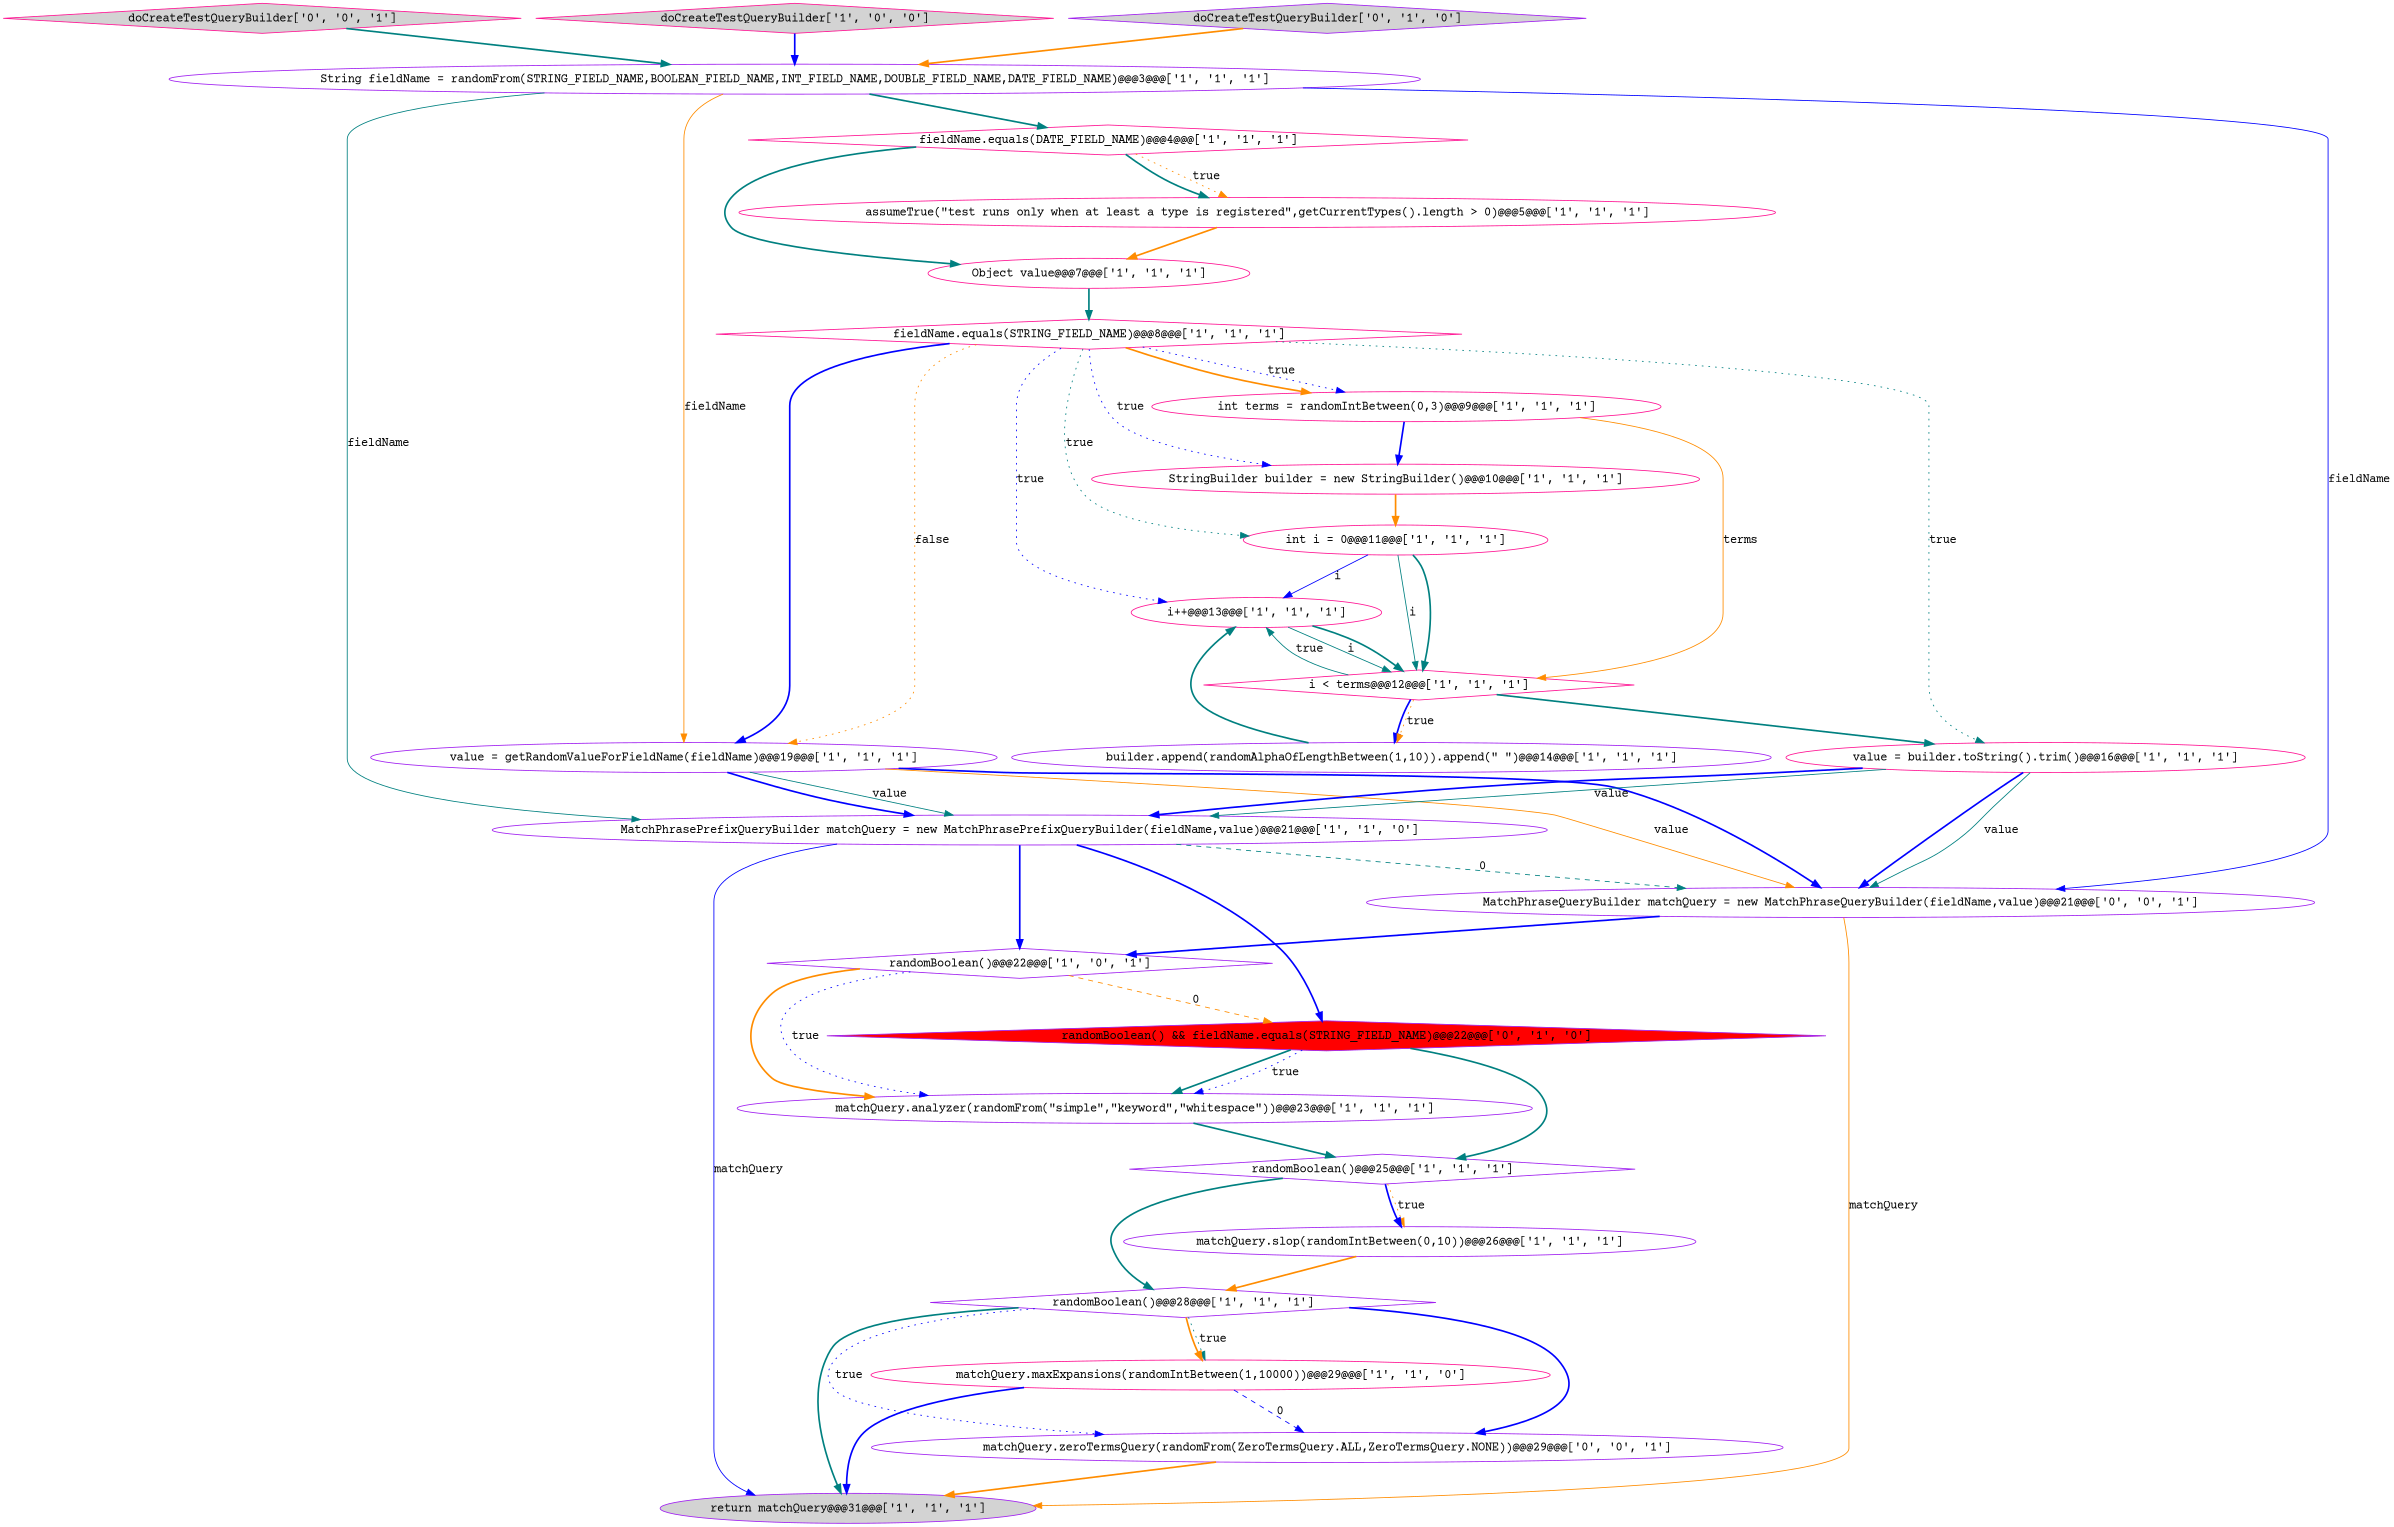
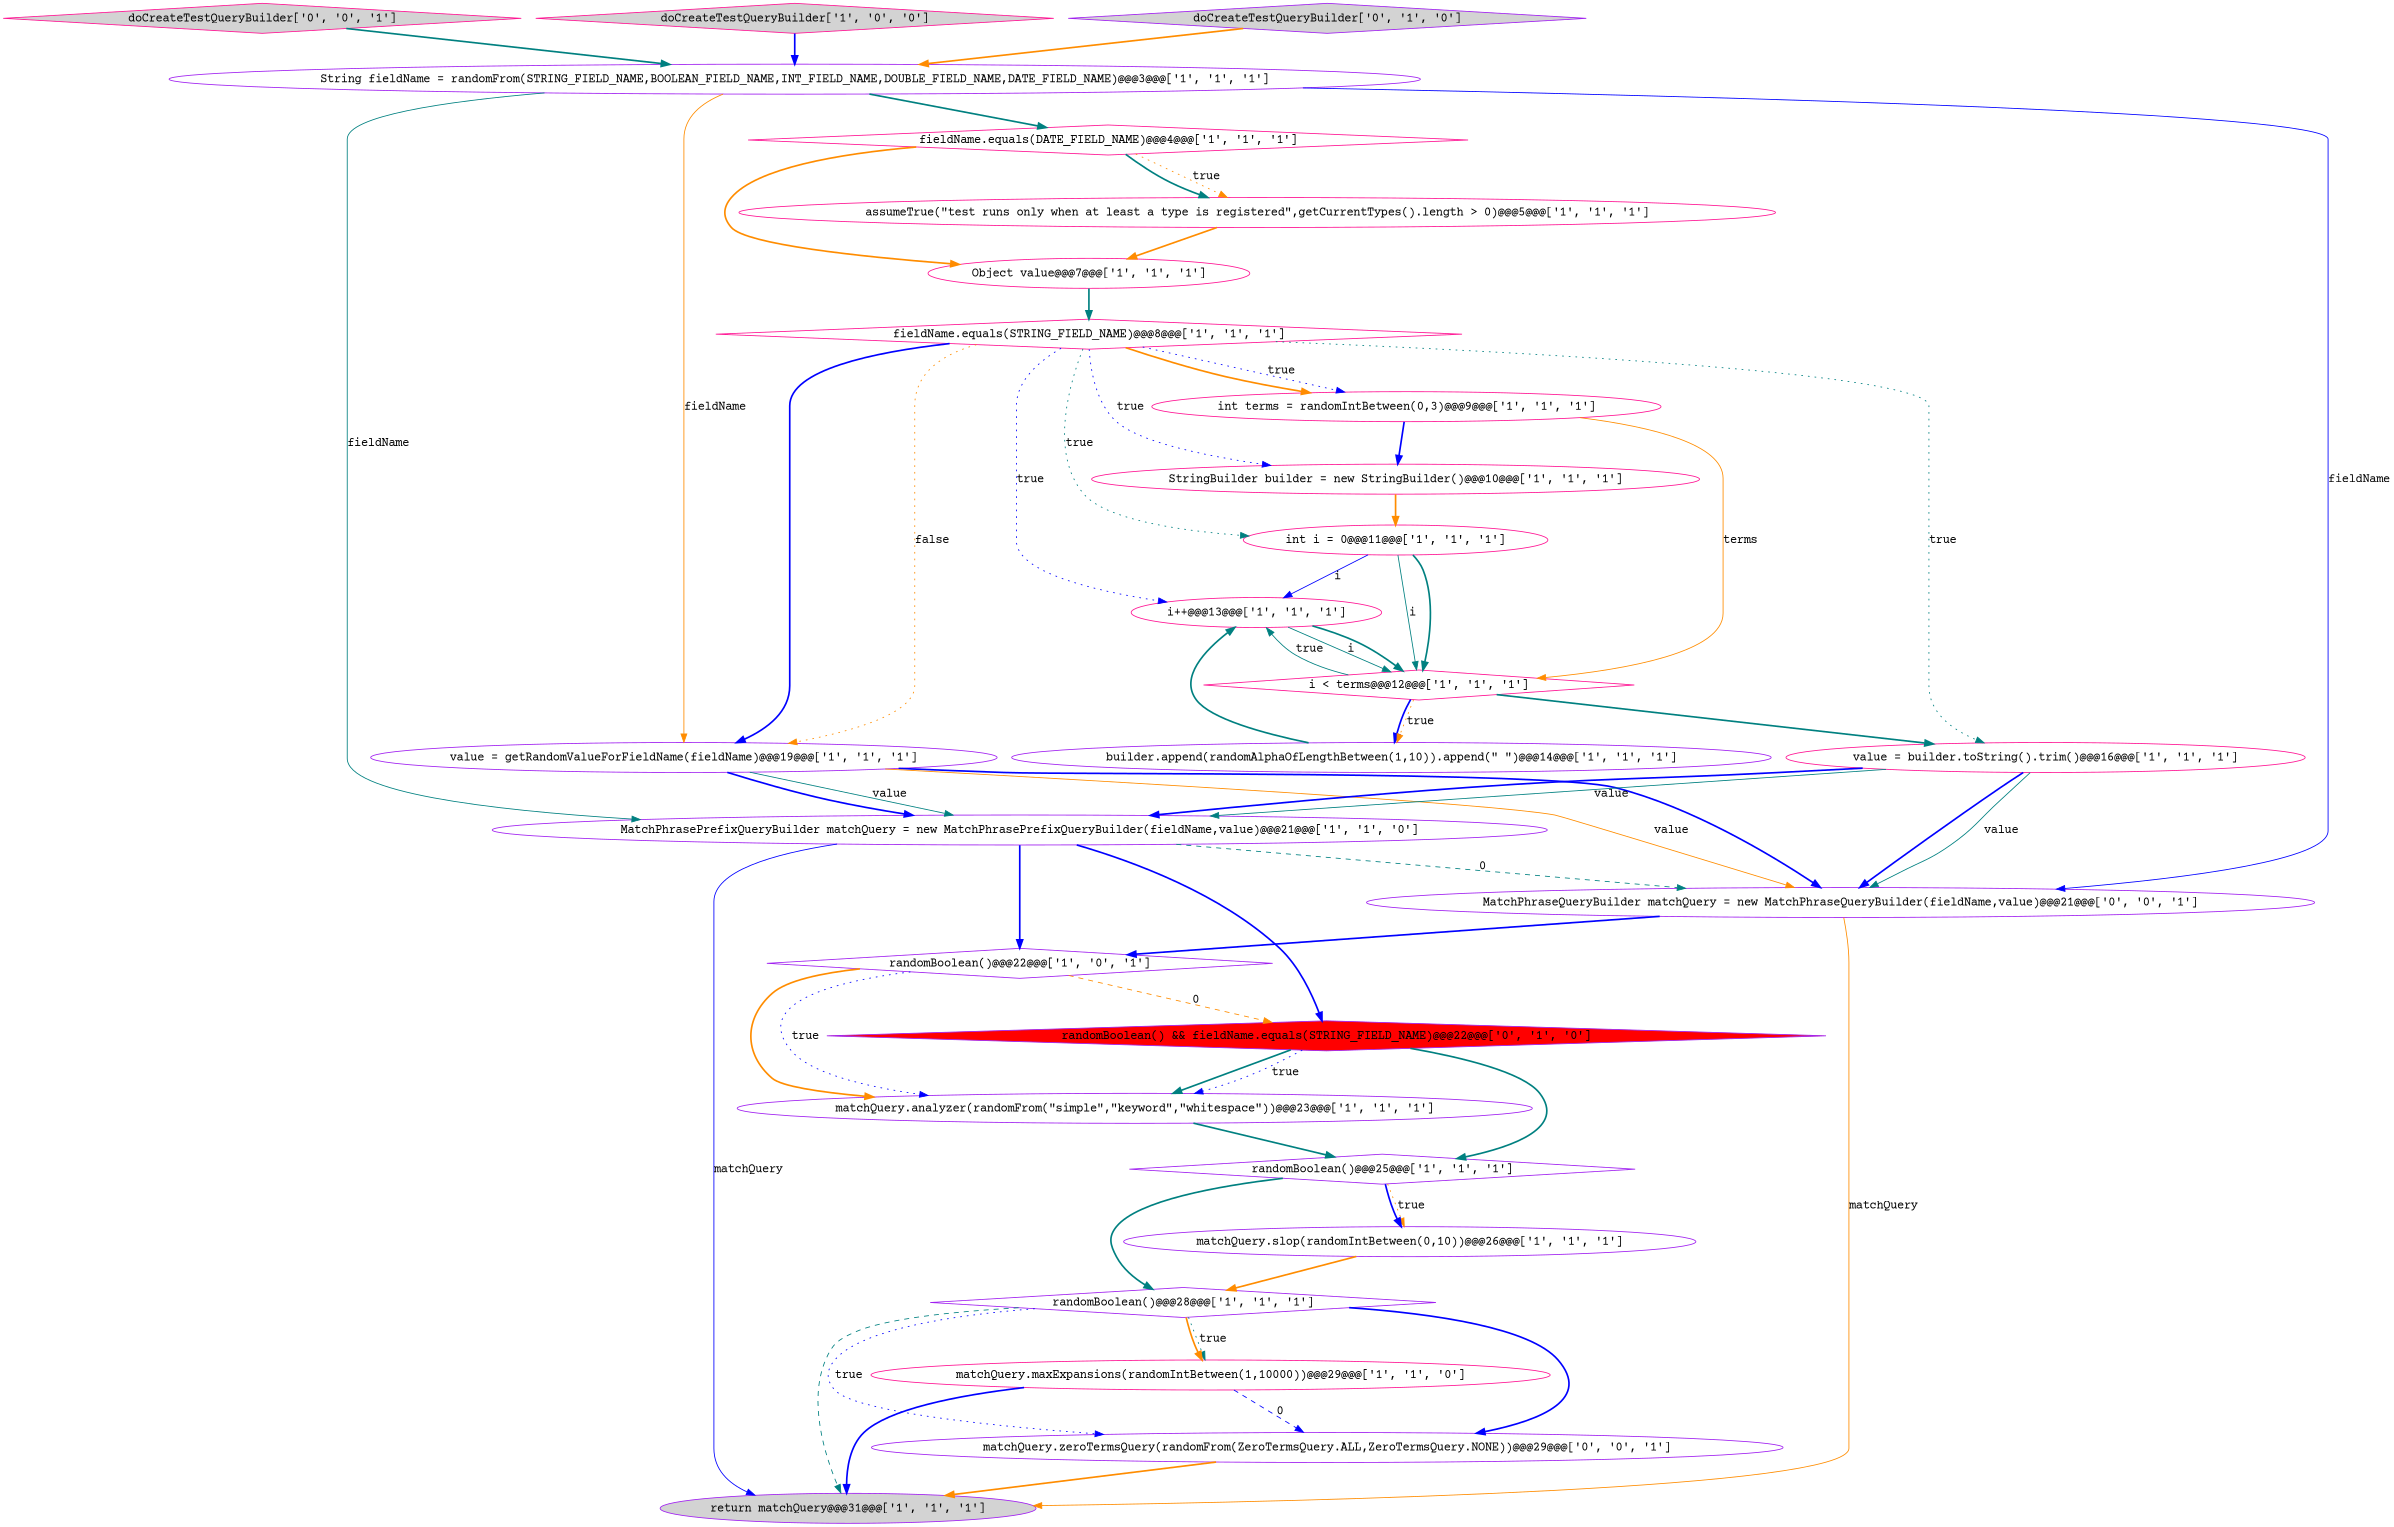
(730, 226) -> (730, 226)
(853, 1333) -> (853, 1333)
